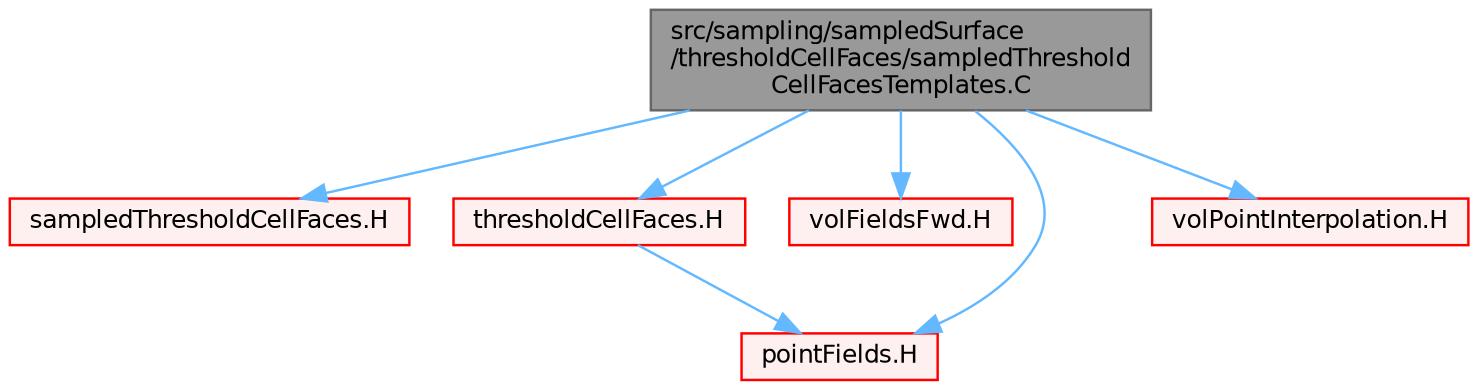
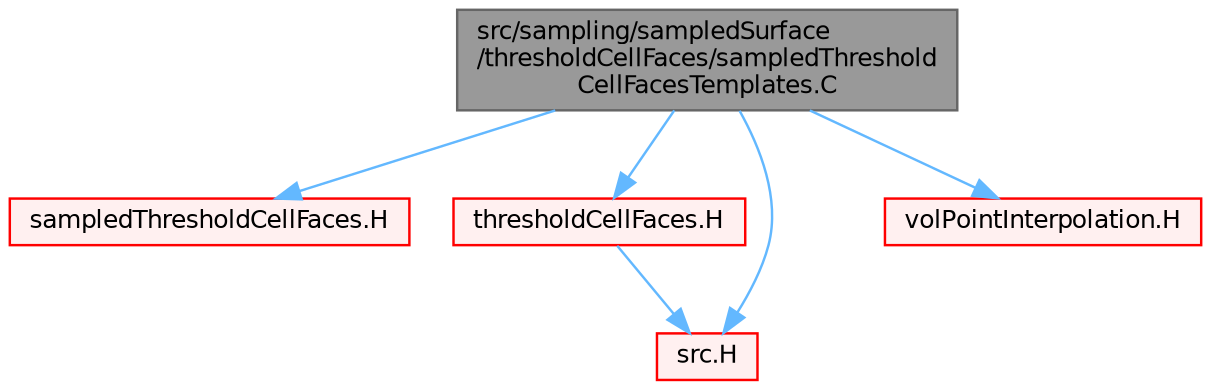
(901, 222) -> none
(840, 357) -> (707, 357)
